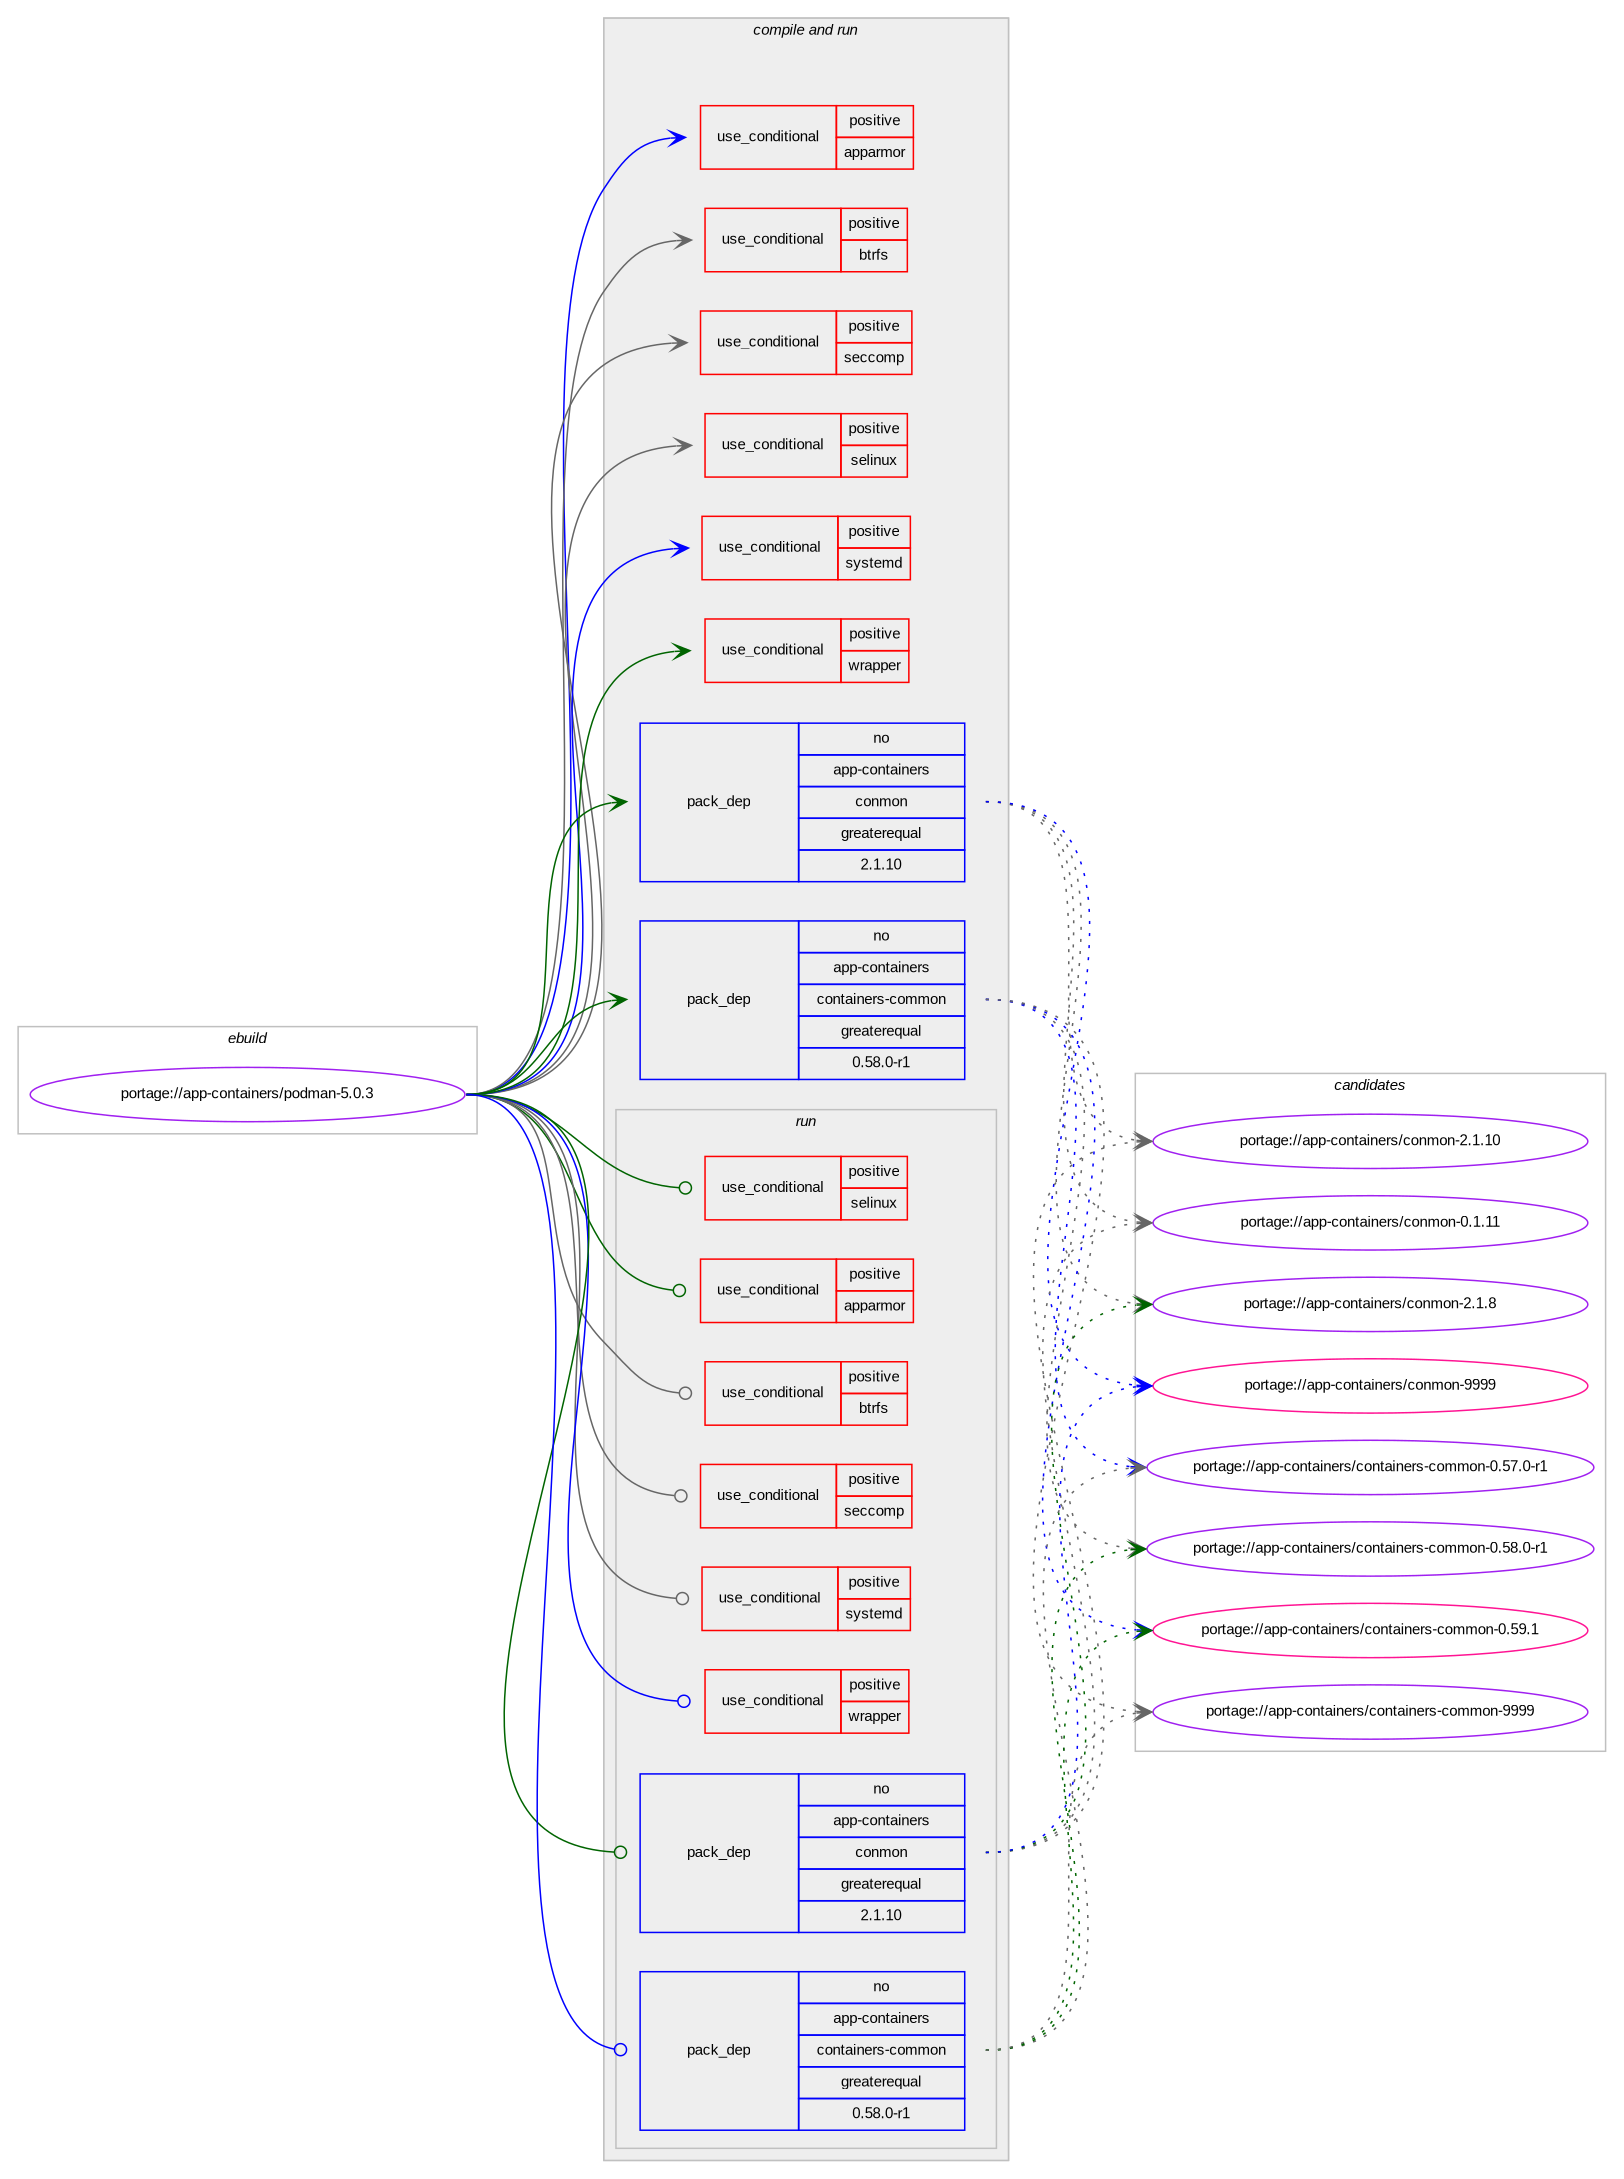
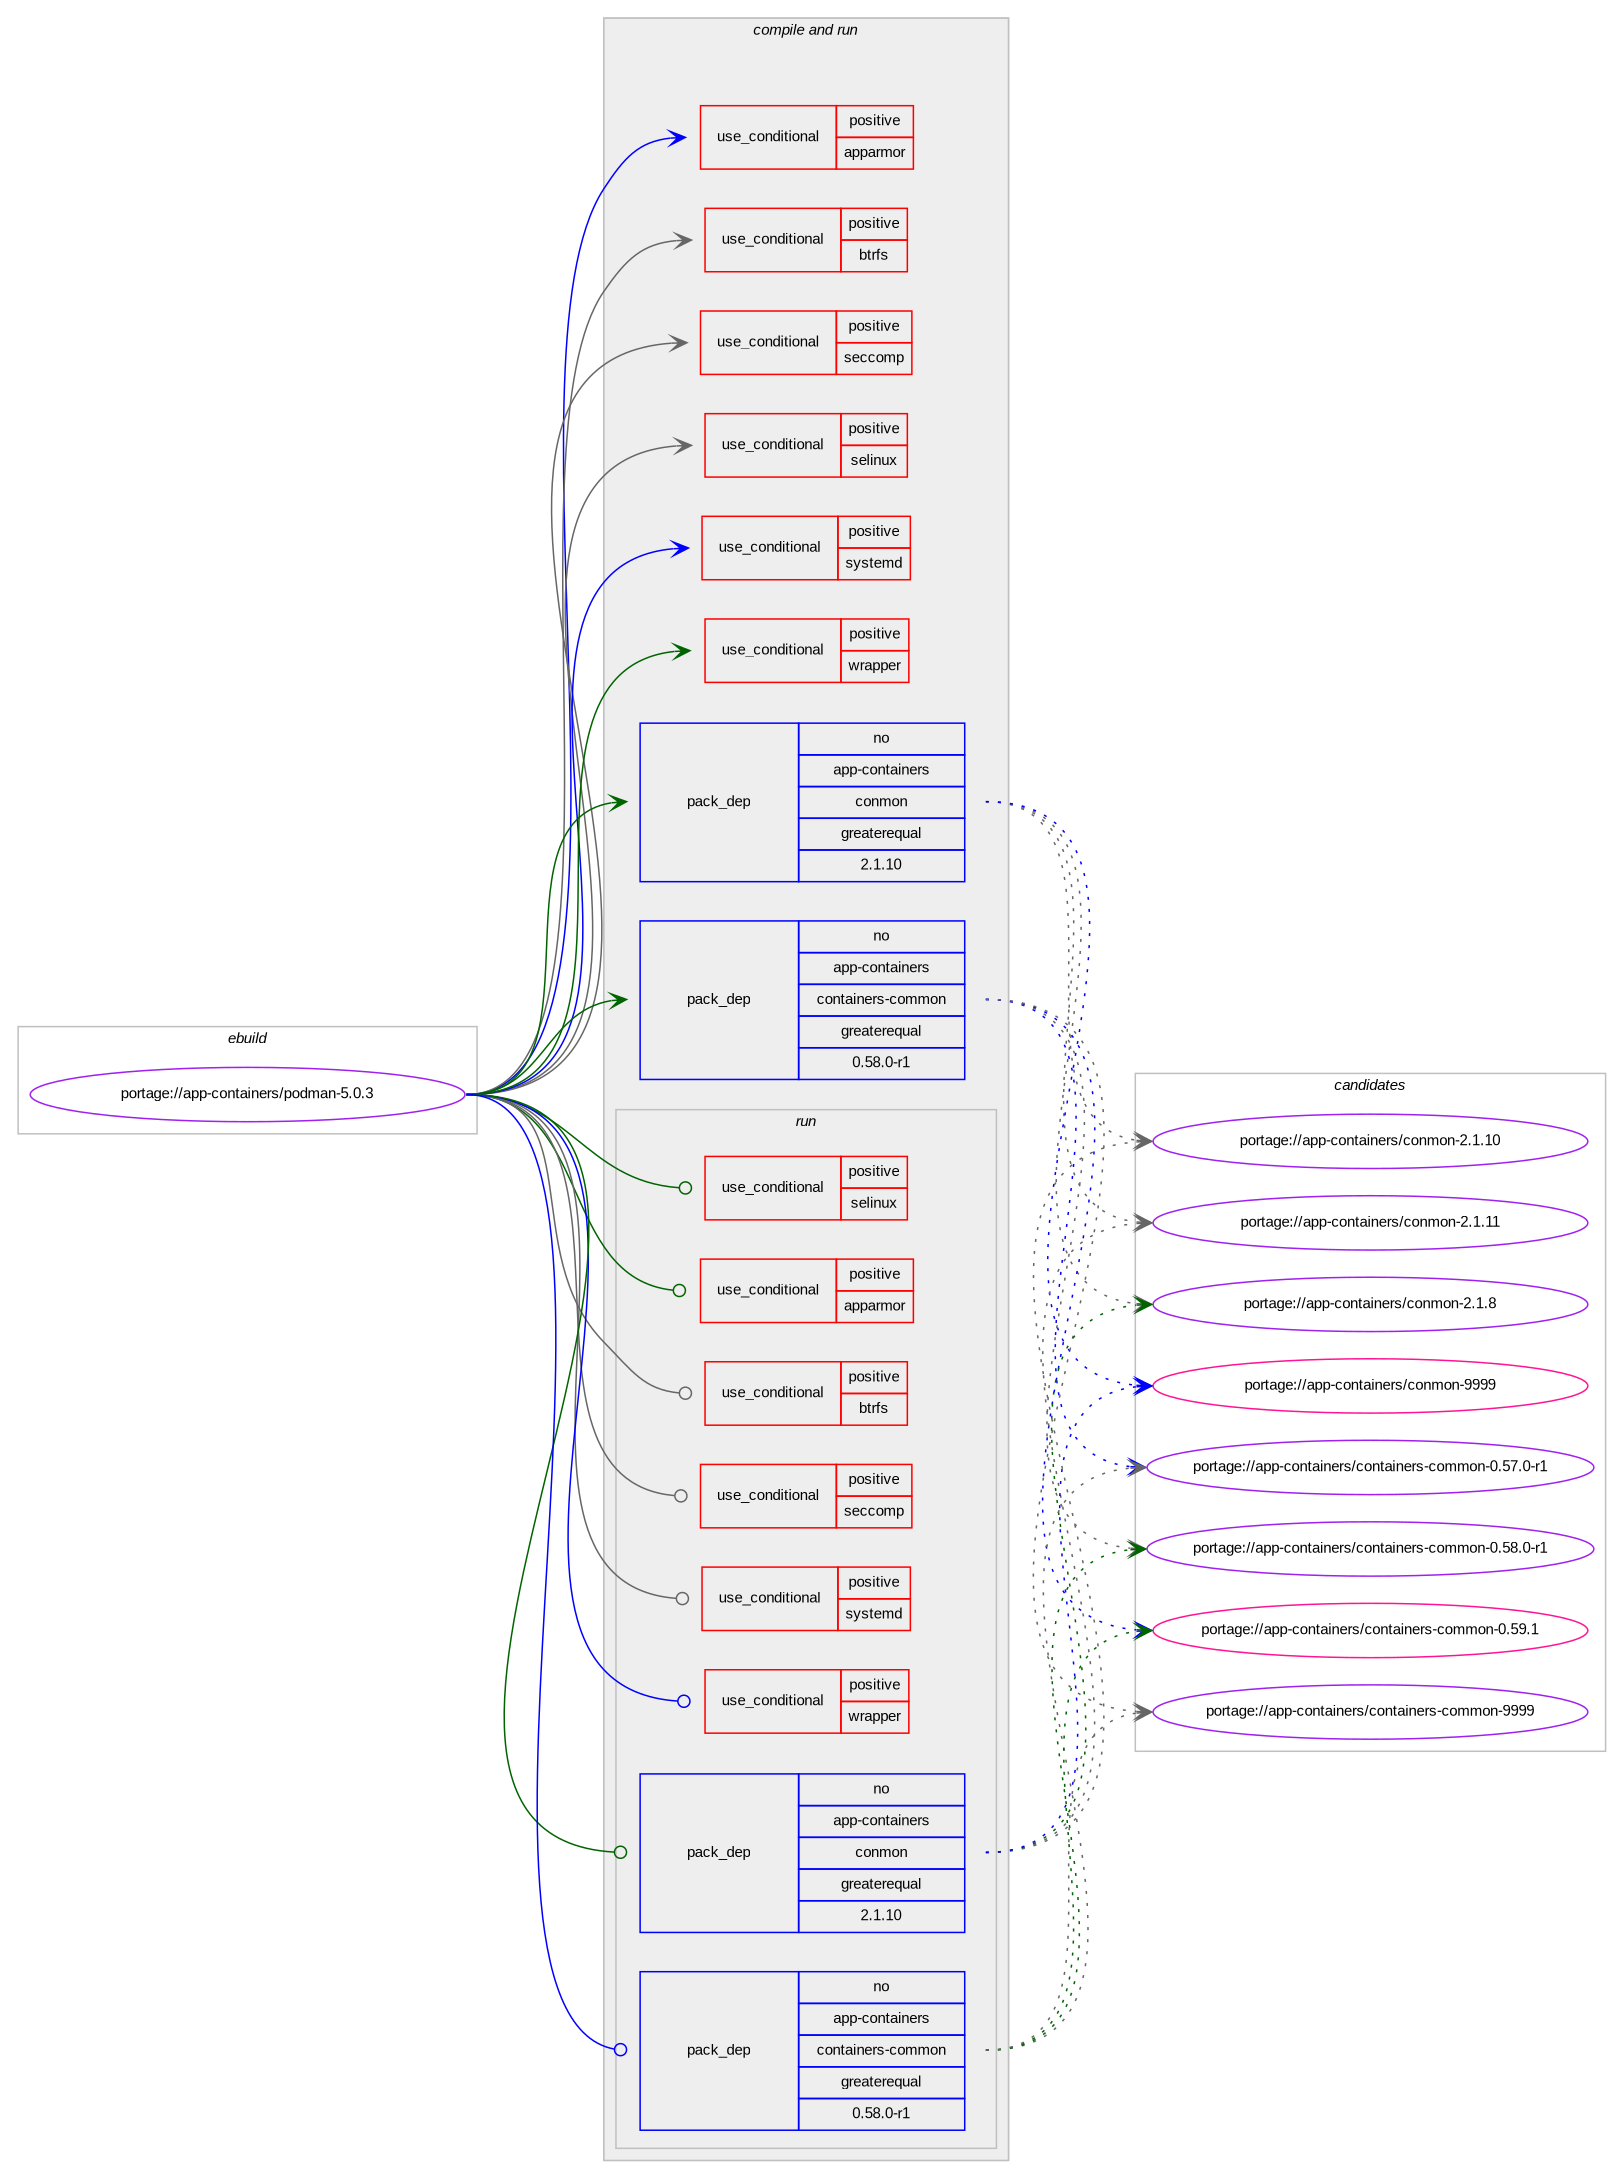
(1370, 1223) -> (1370, 1223)
